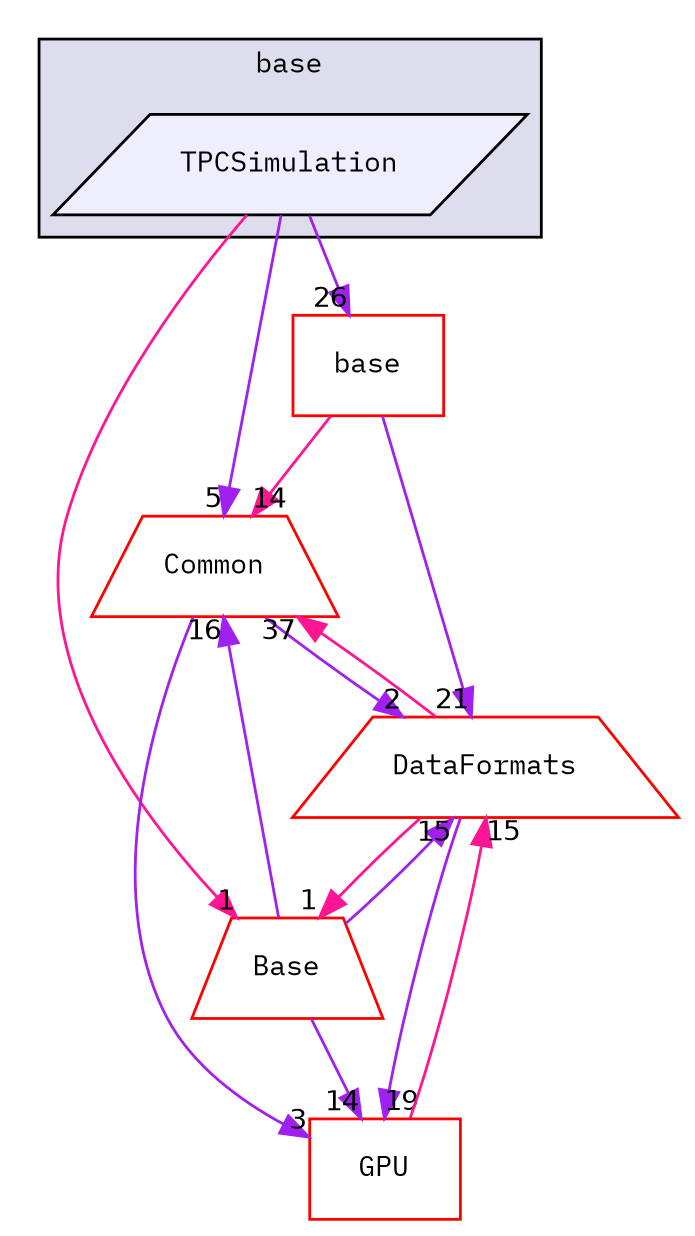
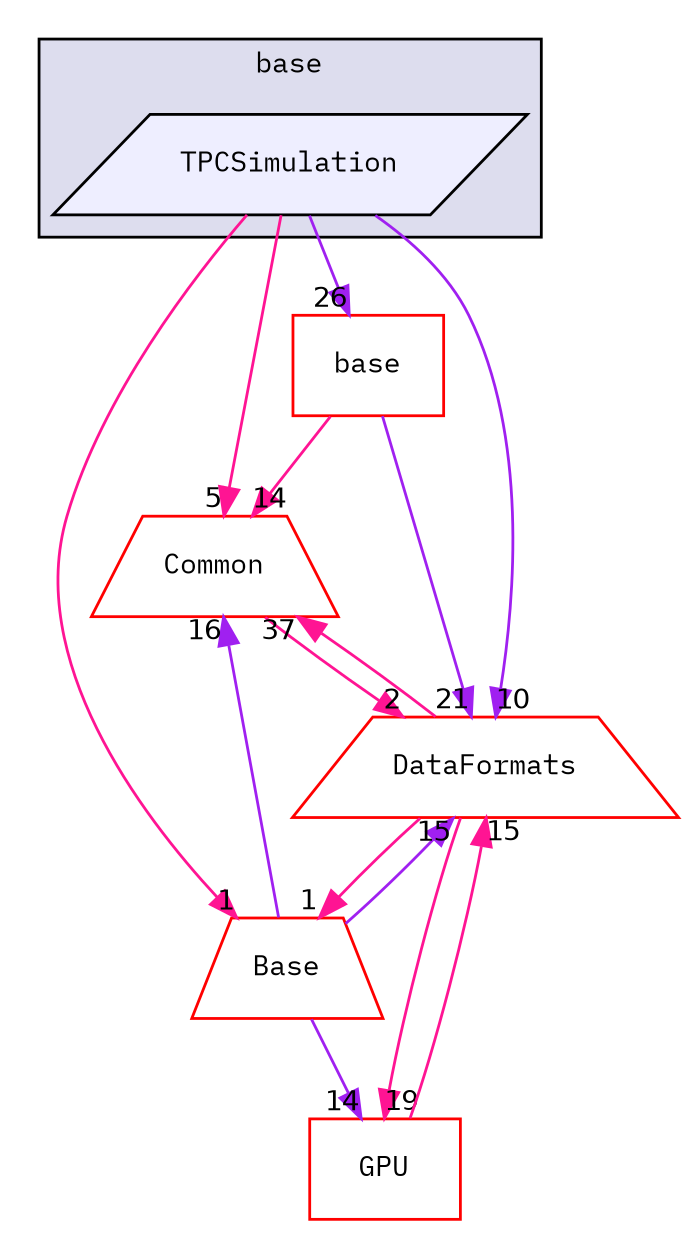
(255, 351) -> (255, 351)
none -> (504, 431)
(322, 660) -> (322, 660)
(137, 896) -> none
(420, 953) -> (420, 953)
